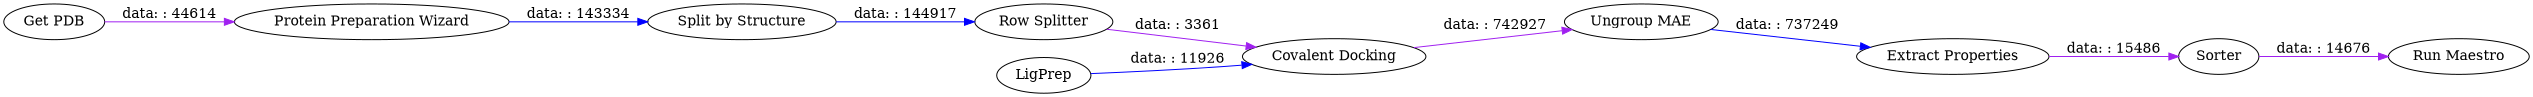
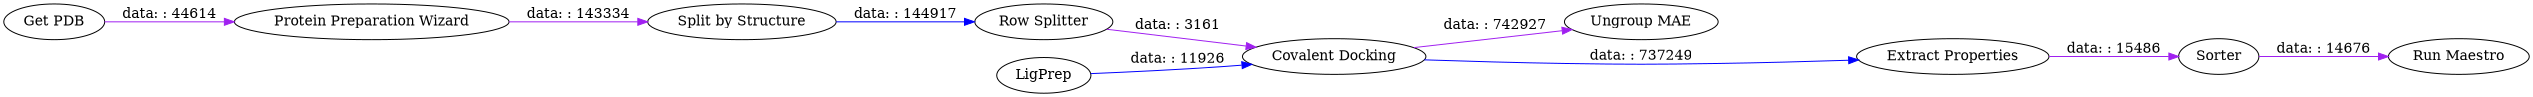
(573, 22) -> (573, 22)
(1178, 25) -> (1178, 25)
(1785, 38) -> (1636, 64)
